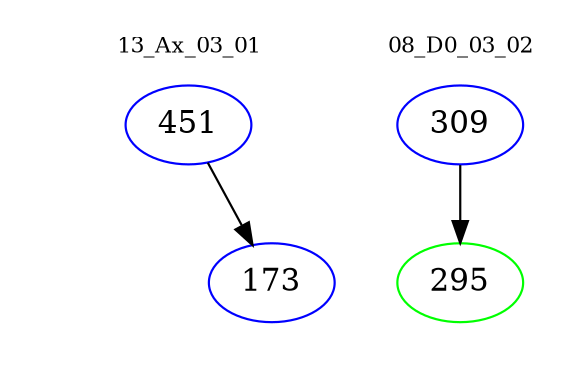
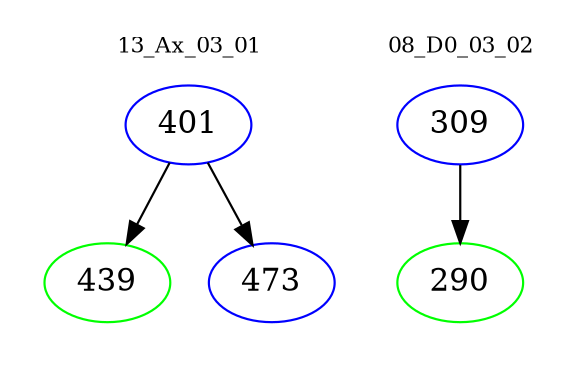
(188, 125) -> (188, 125)
none -> (107, 283)
(272, 283) -> (272, 283)
(460, 283) -> (460, 283)
